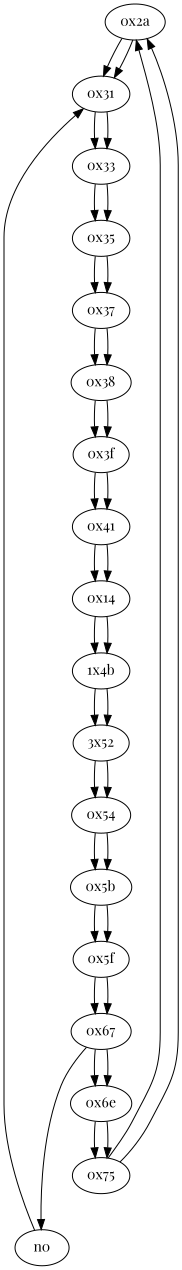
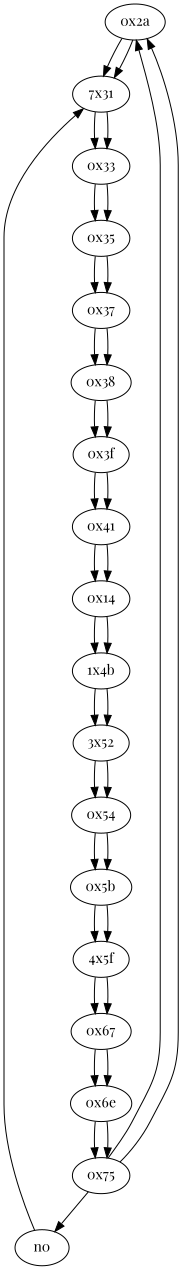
(101, 94) -> (101, 94)
(101, 959) -> (101, 959)
(49, 1129) -> (75, 1208)
